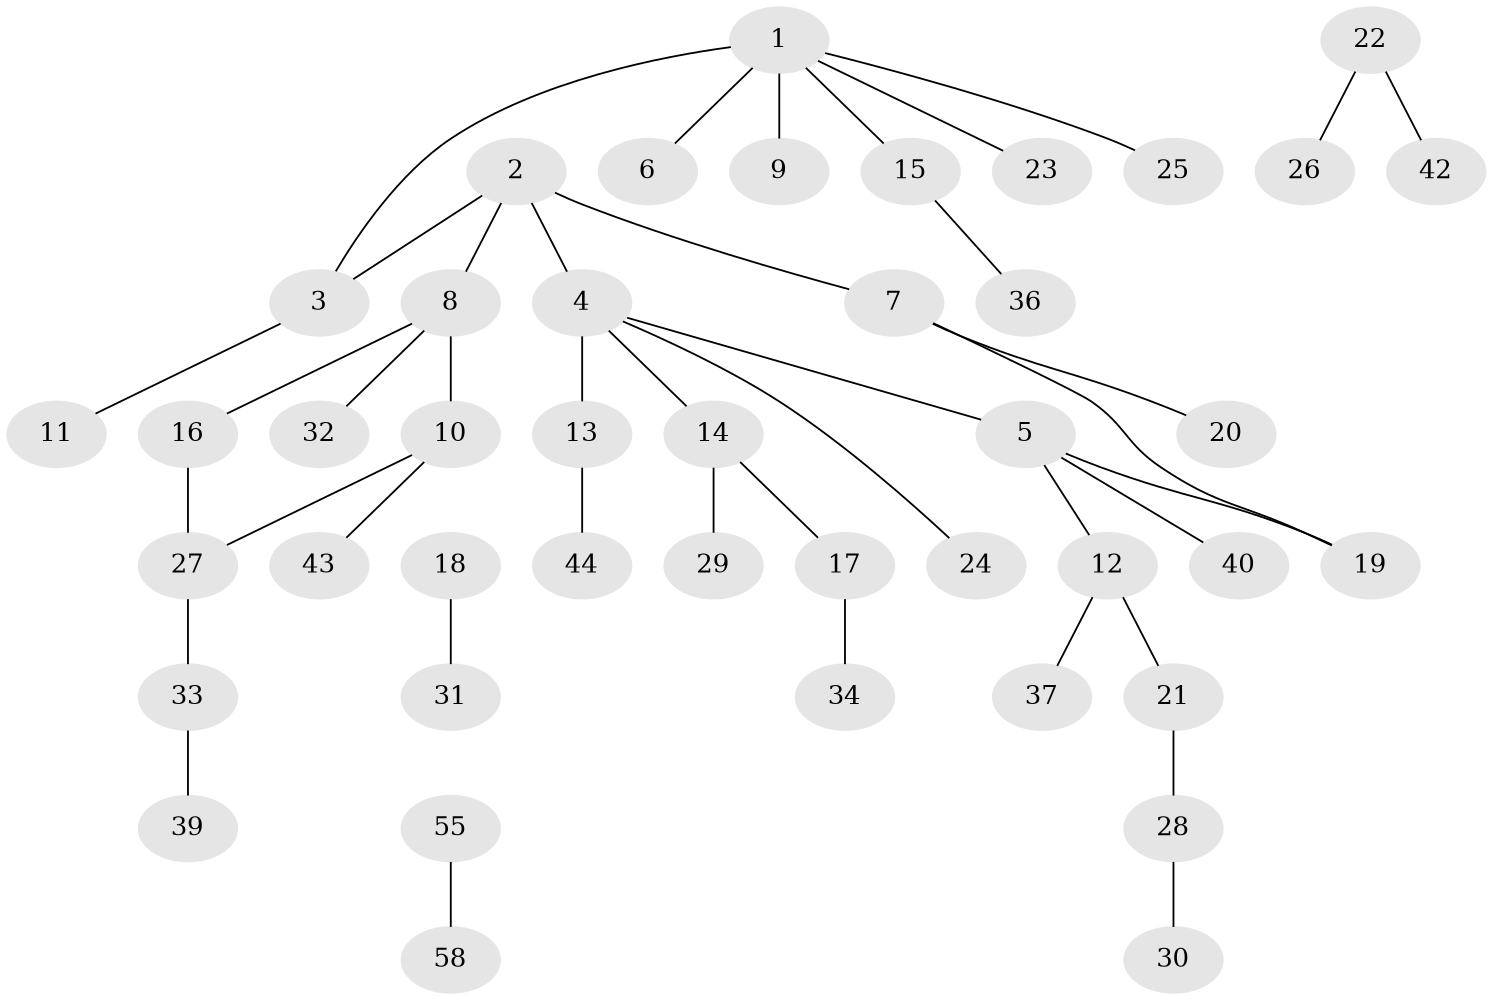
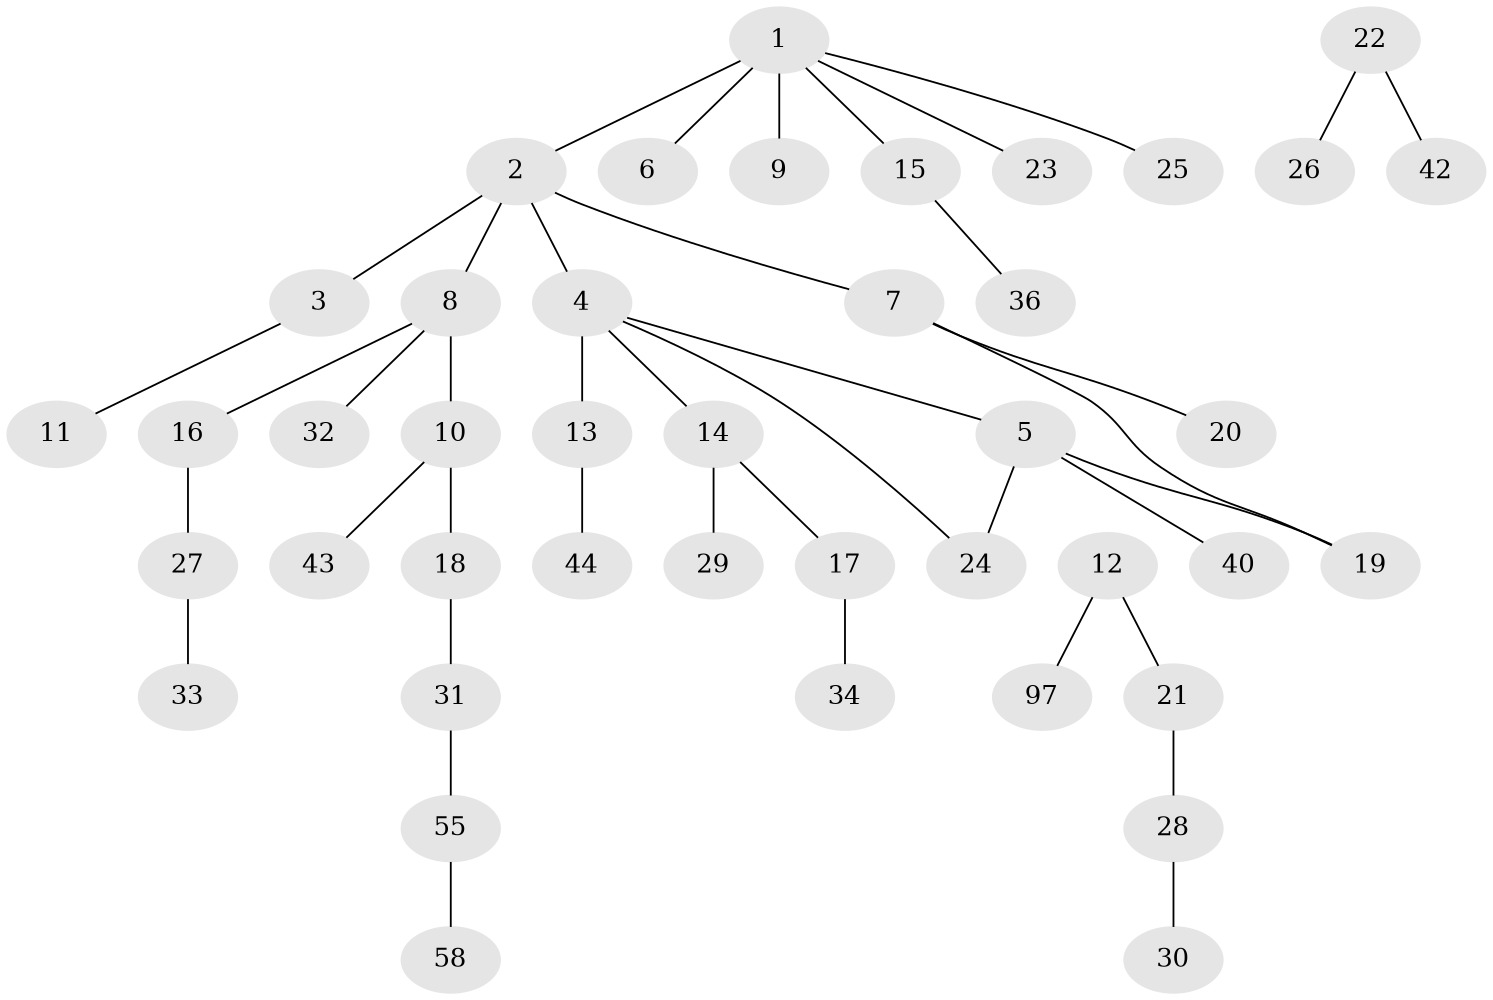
(503, 110) -> (648, 106)
(319, 500) -> (451, 500)
(1067, 500) -> (1001, 500)
(1042, 697) -> (1042, 697)
none -> (451, 763)
(188, 829) -> none
